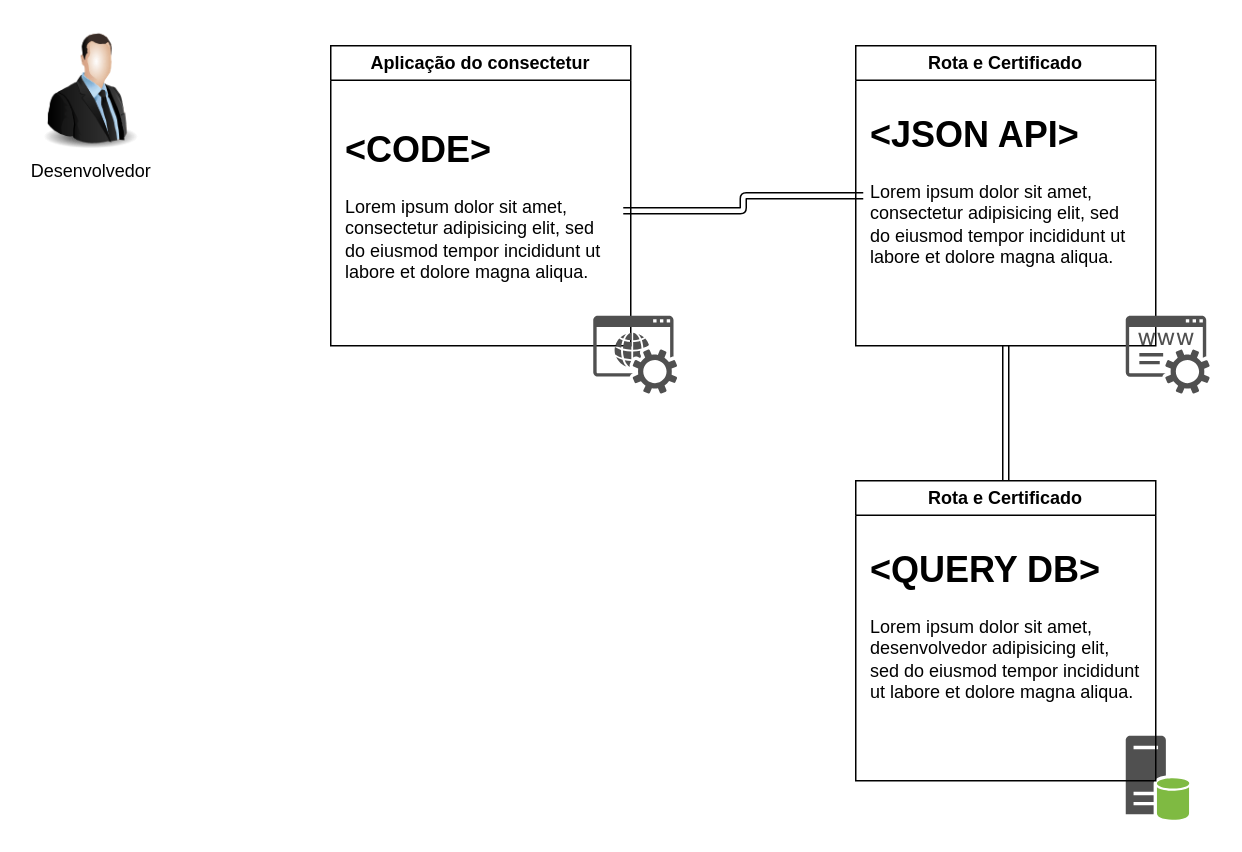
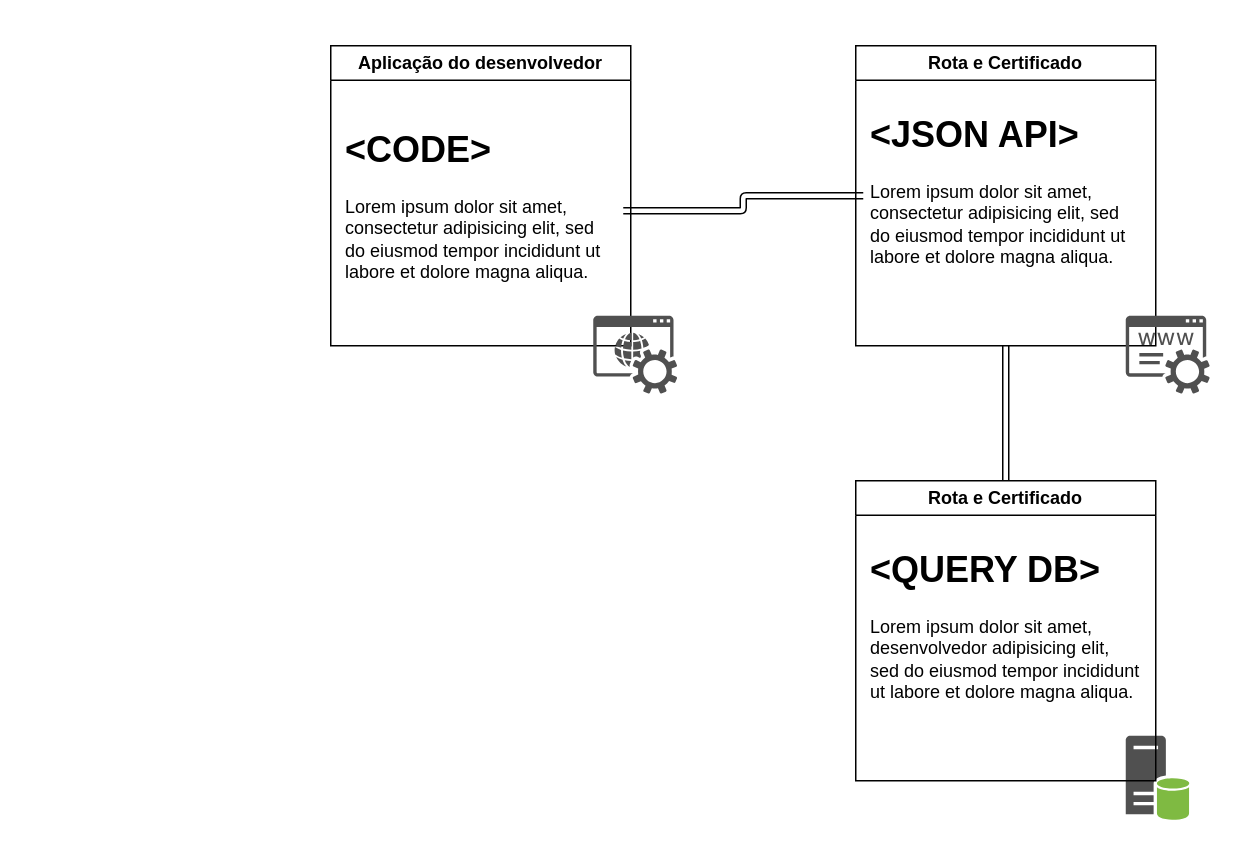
(481, 64) -> (481, 64)
(91, 91) -> none
